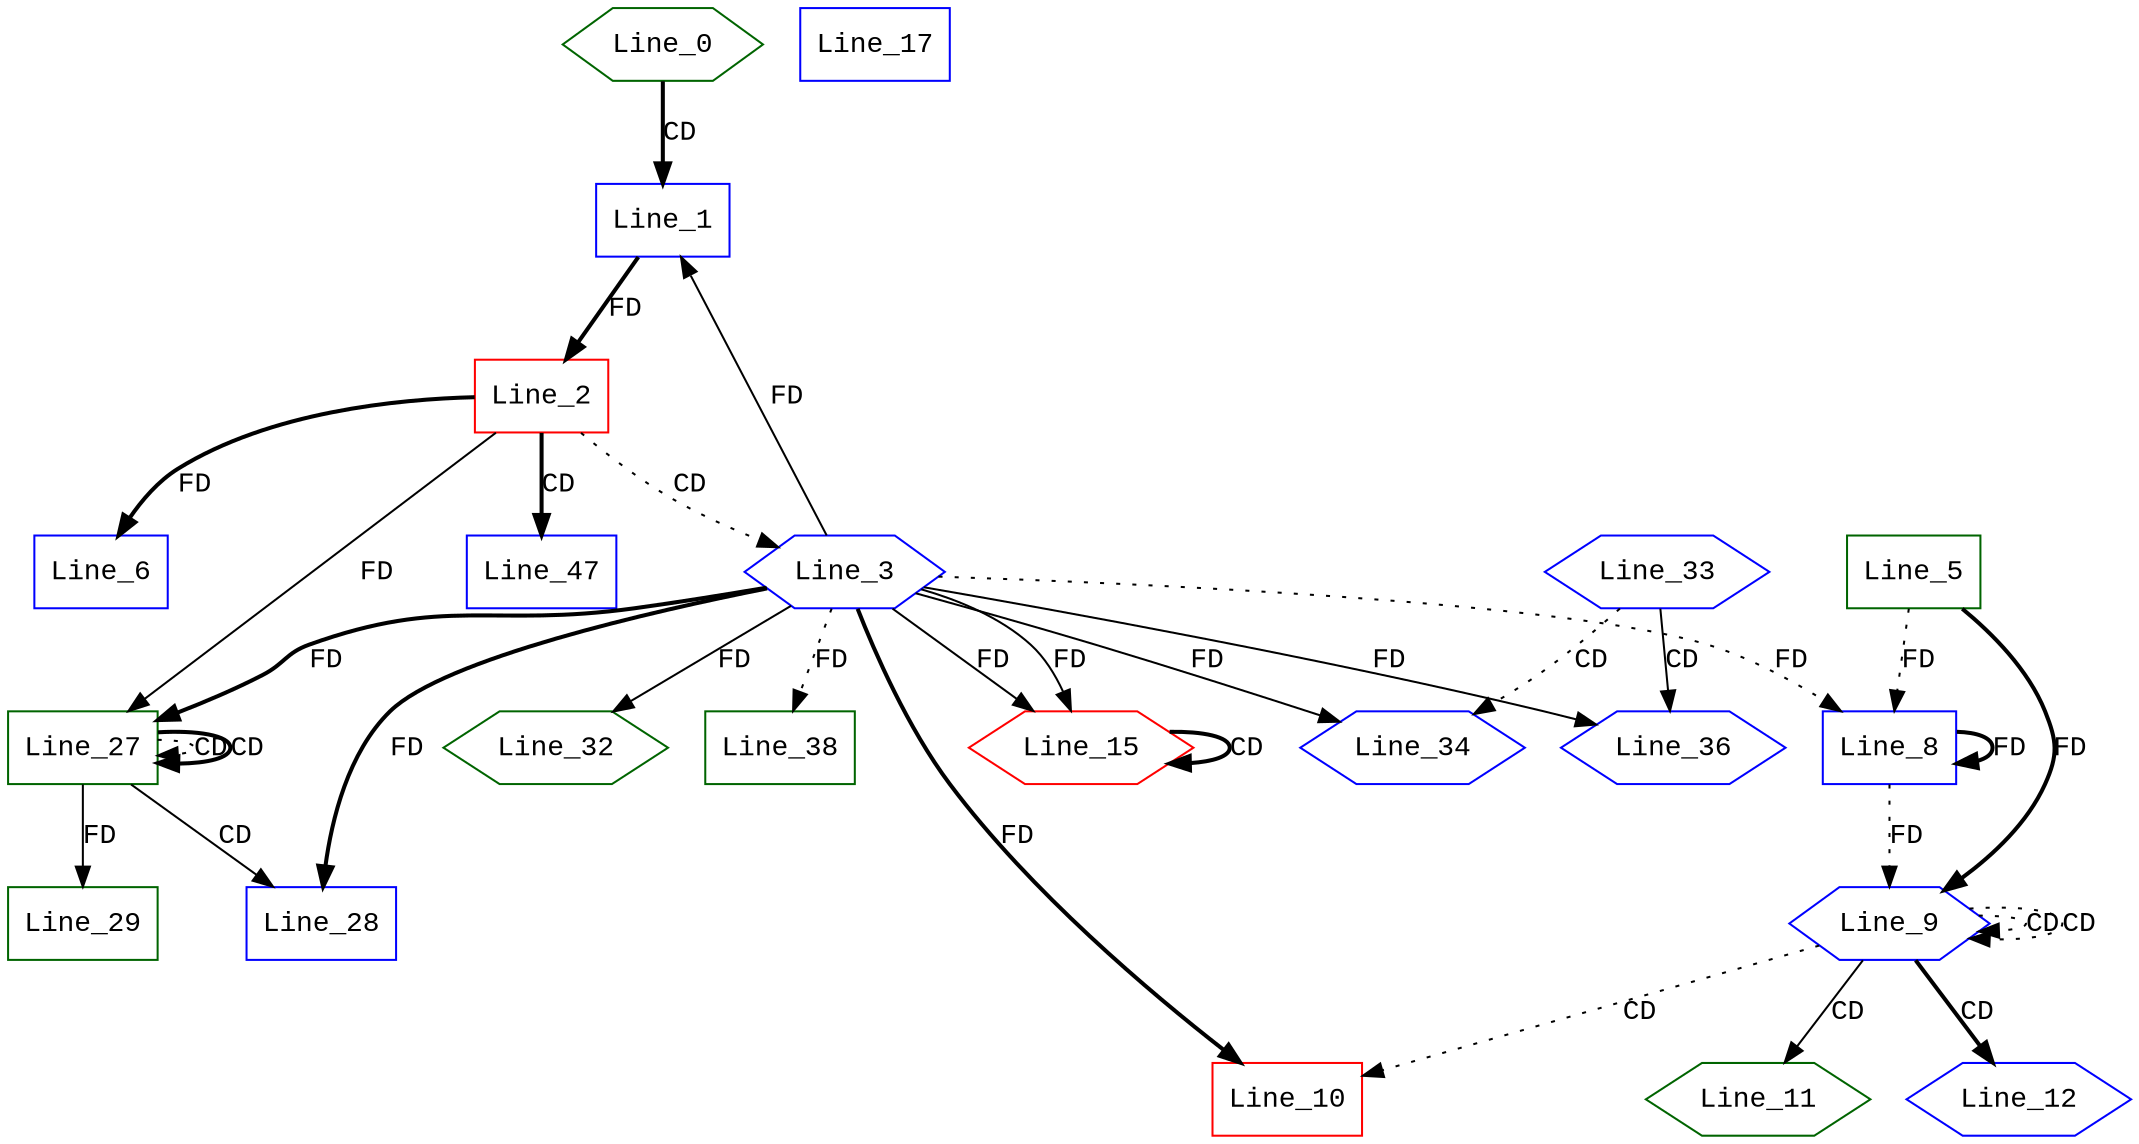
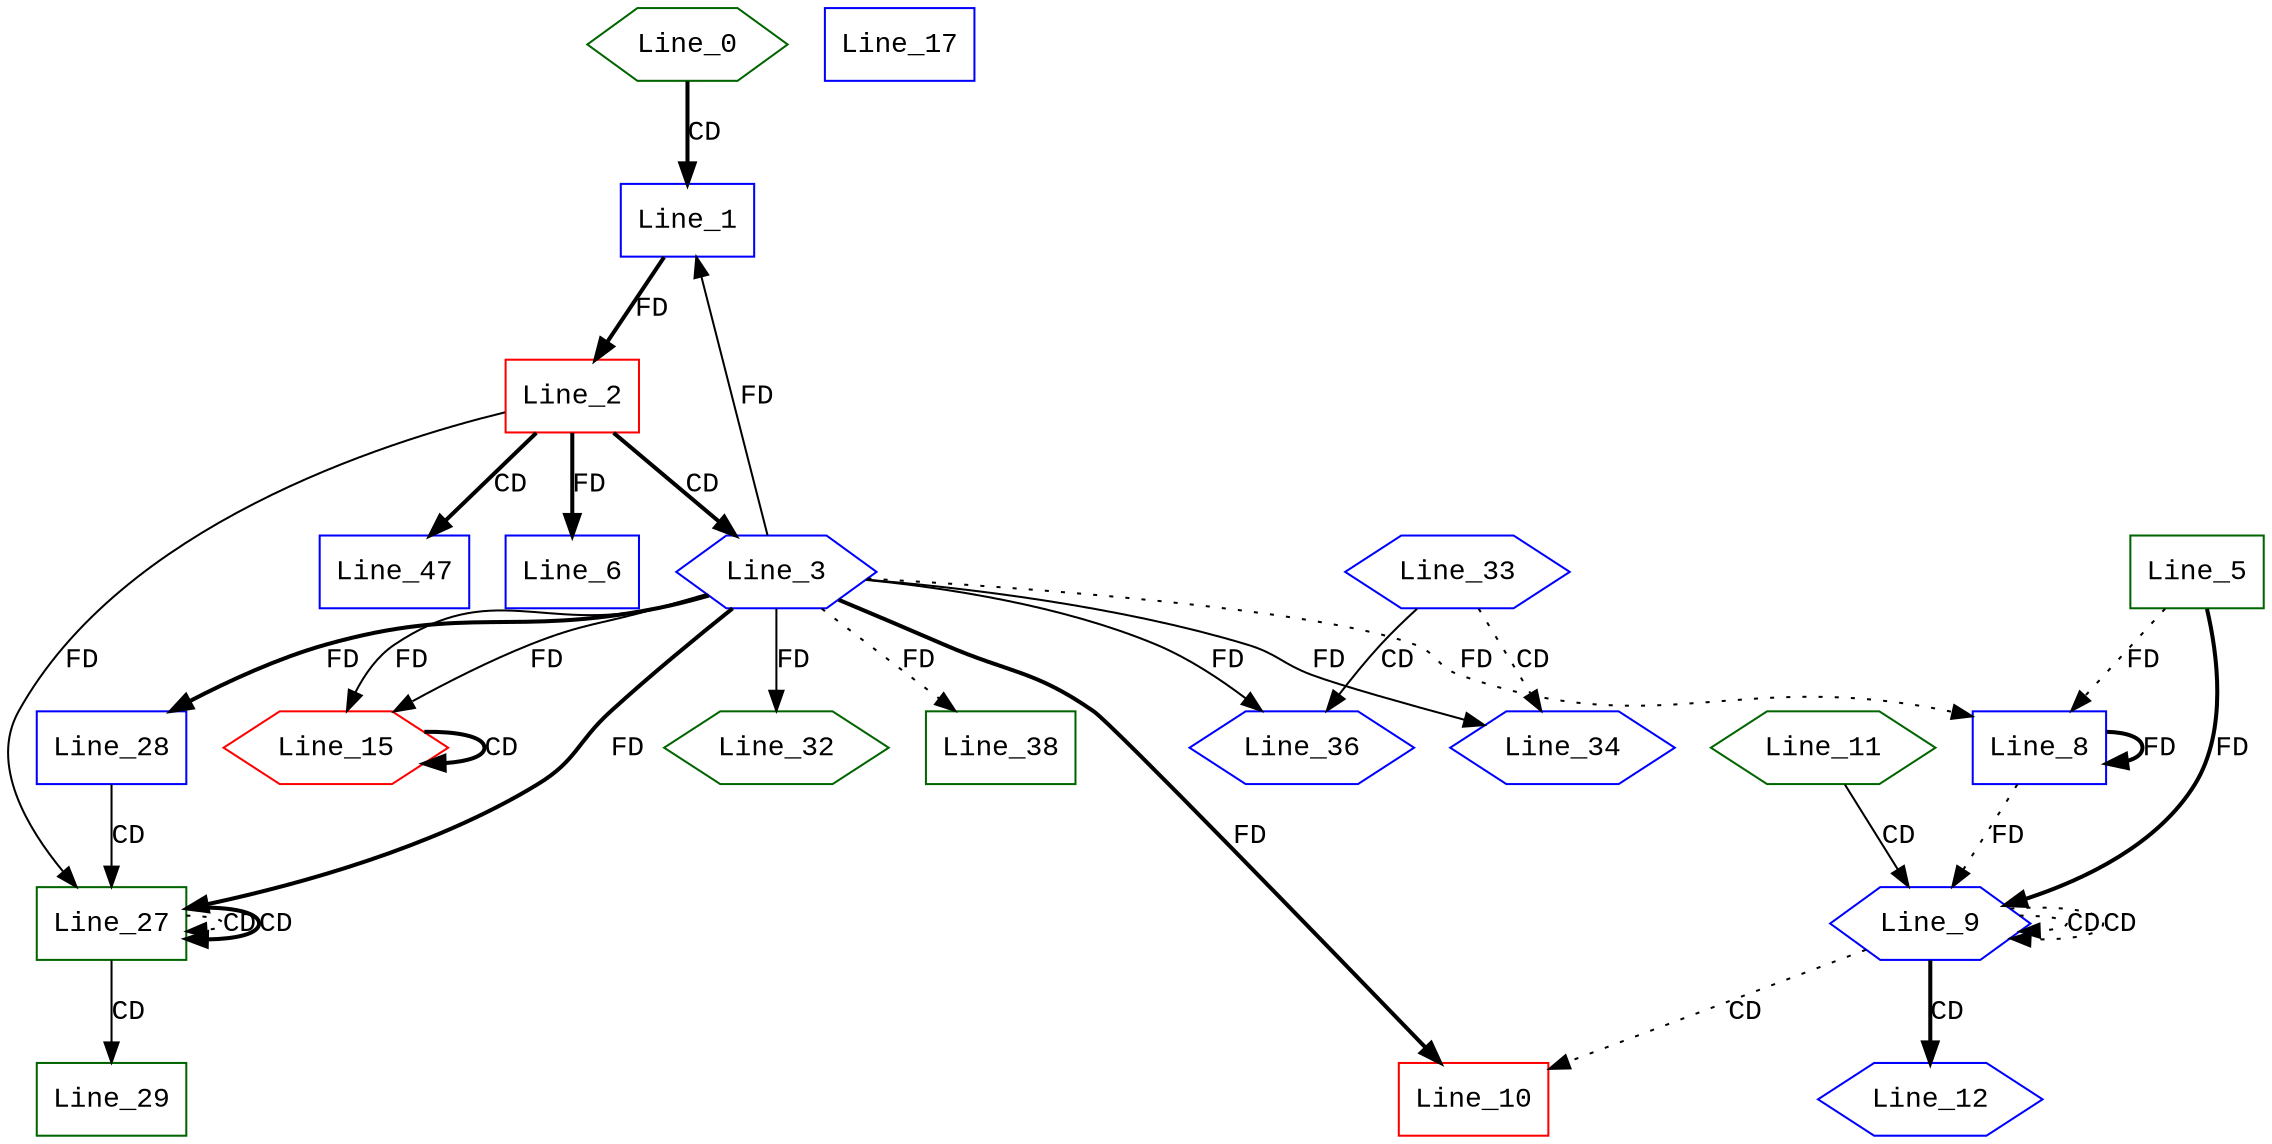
(665, 495) -> (666, 477)
(194, 830) -> (112, 825)
(100, 836) -> (129, 1011)
(1830, 1003) -> (1871, 827)
